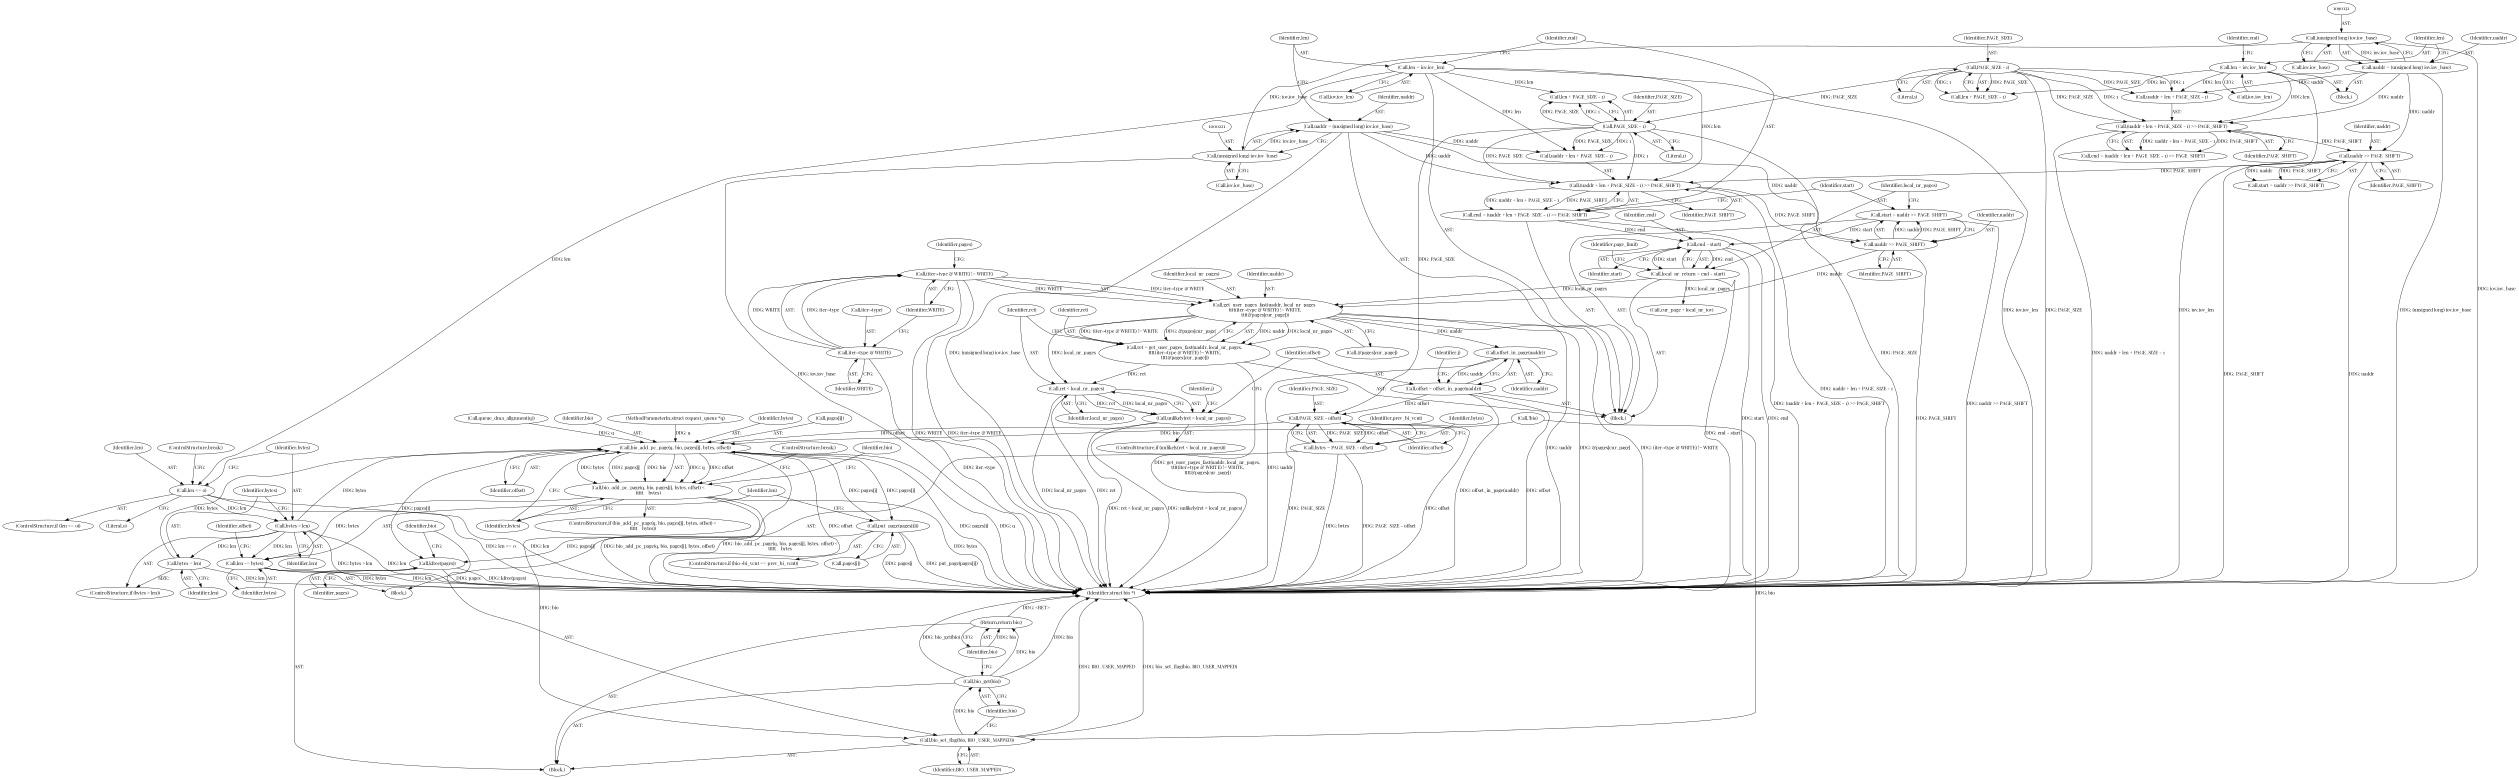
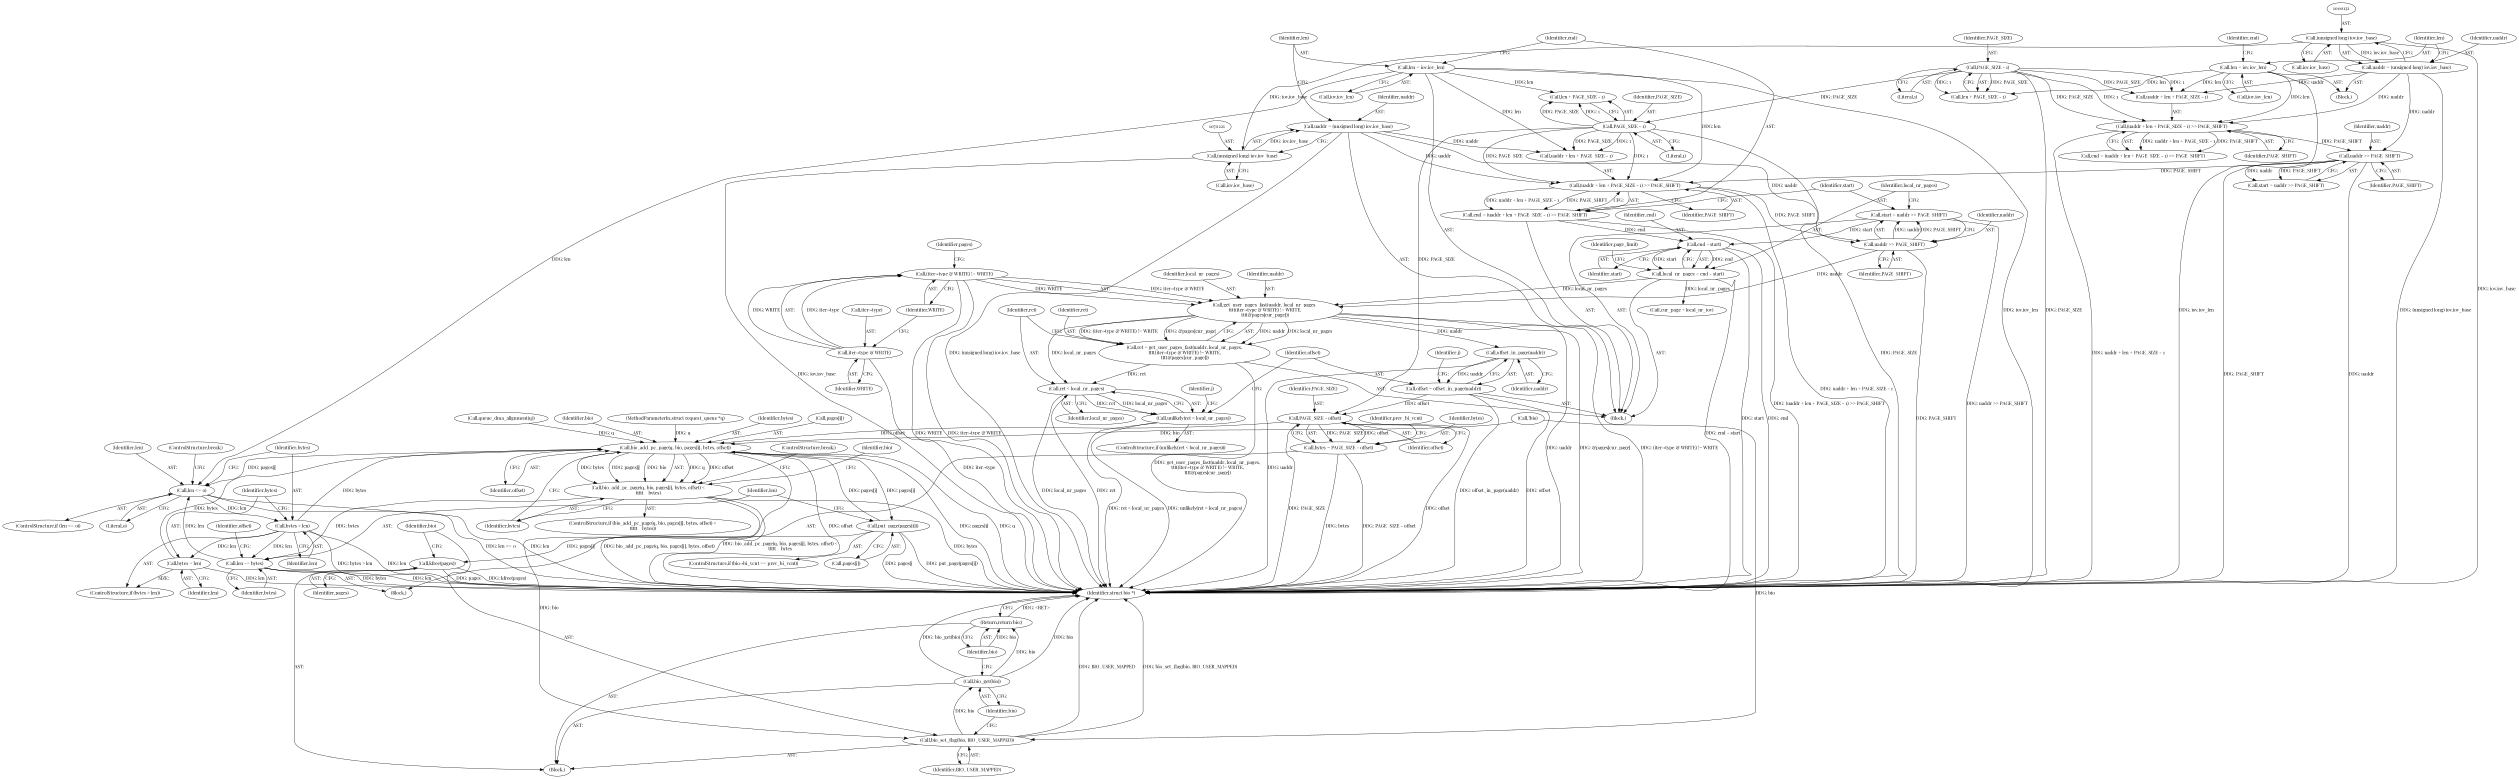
(2341, 9) -> (2341, 9)
(1217, 127) -> (1217, 127)
(1688, 274) -> (1688, 274)
(1372, 353) -> none
(465, 470) -> (400, 453)
none -> (142, 503)
none -> (188, 541)
none -> (1036, 598)
